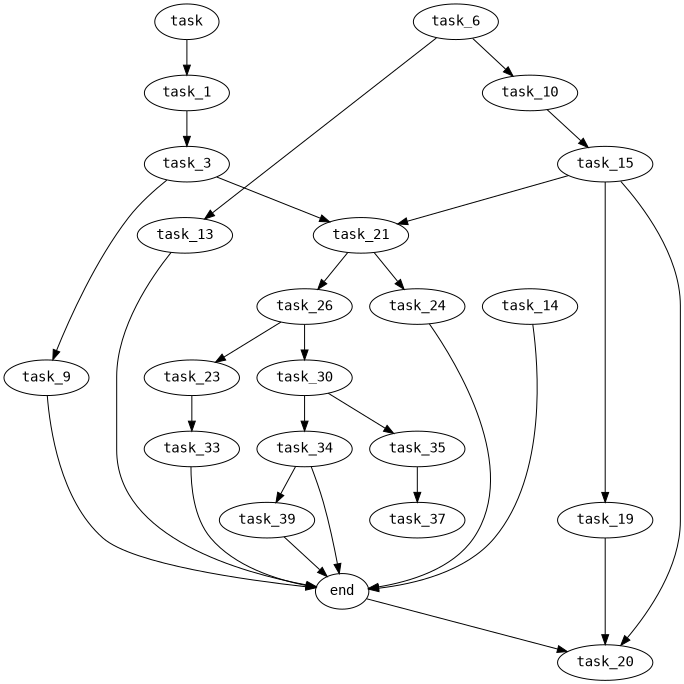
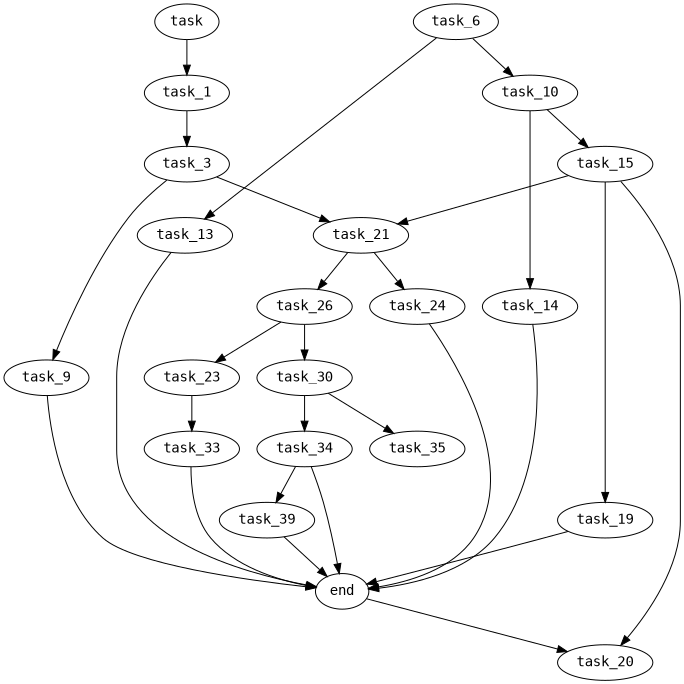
none -> (530, 195)
(417, 520) -> none
(605, 586) -> (491, 552)
